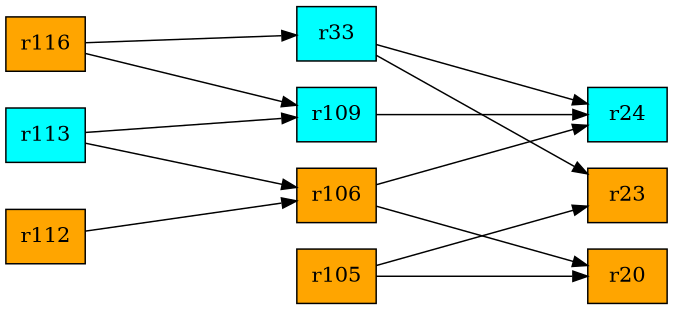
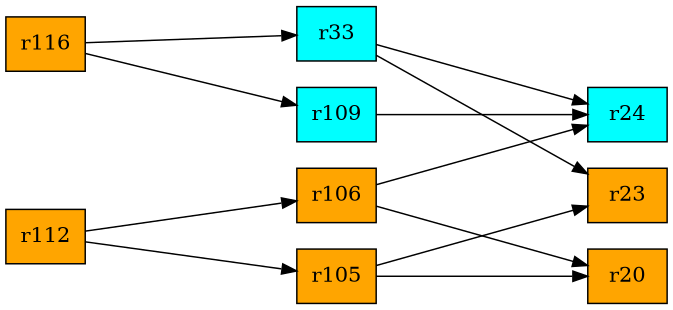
(46, 135) -> none
none -> (183, 255)
